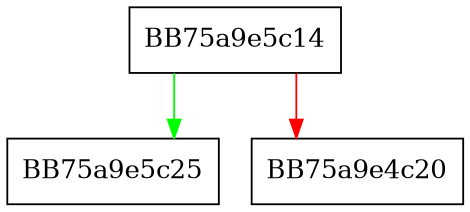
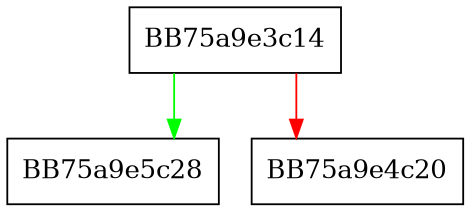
(235, 40) -> (235, 40)
(113, 171) -> (113, 171)
